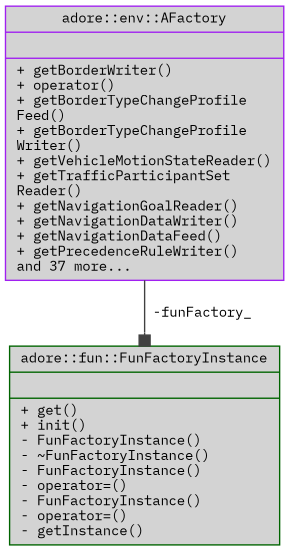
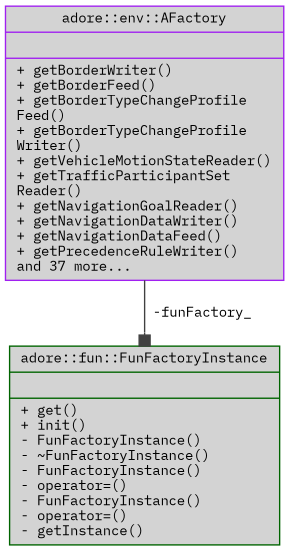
(66, 86) -> (87, 86)
